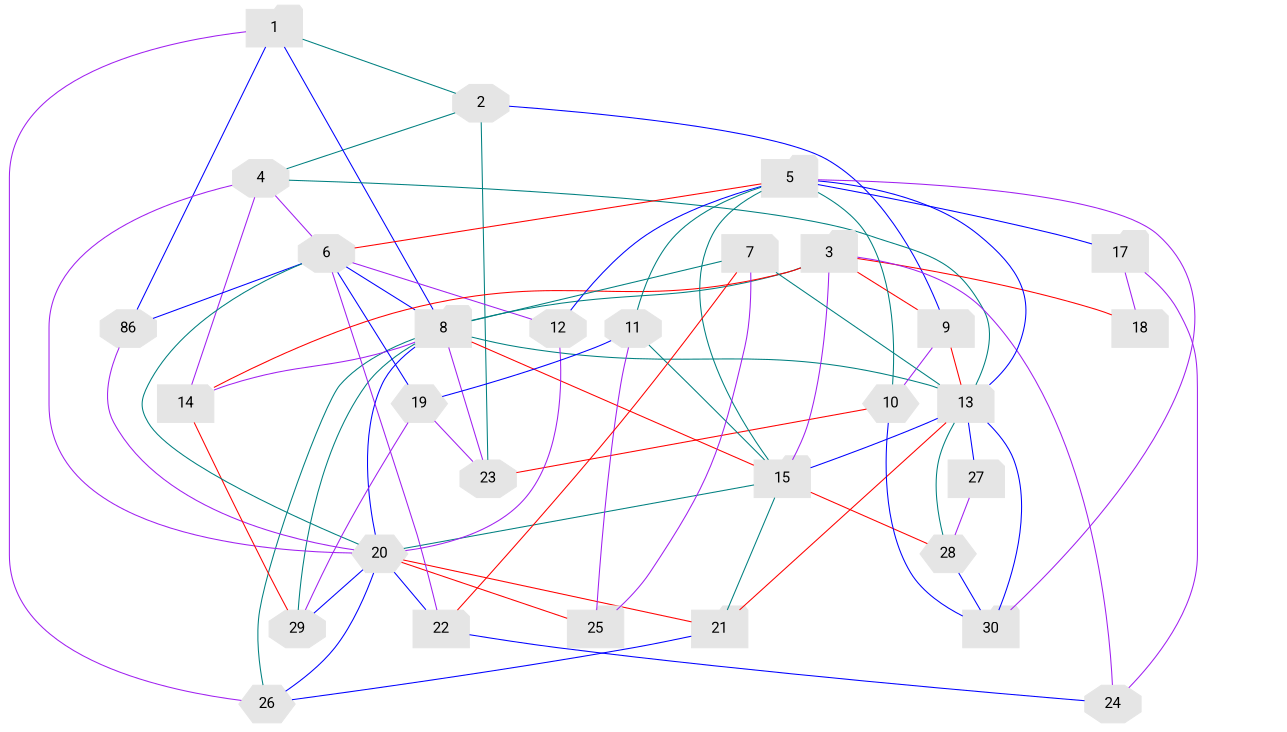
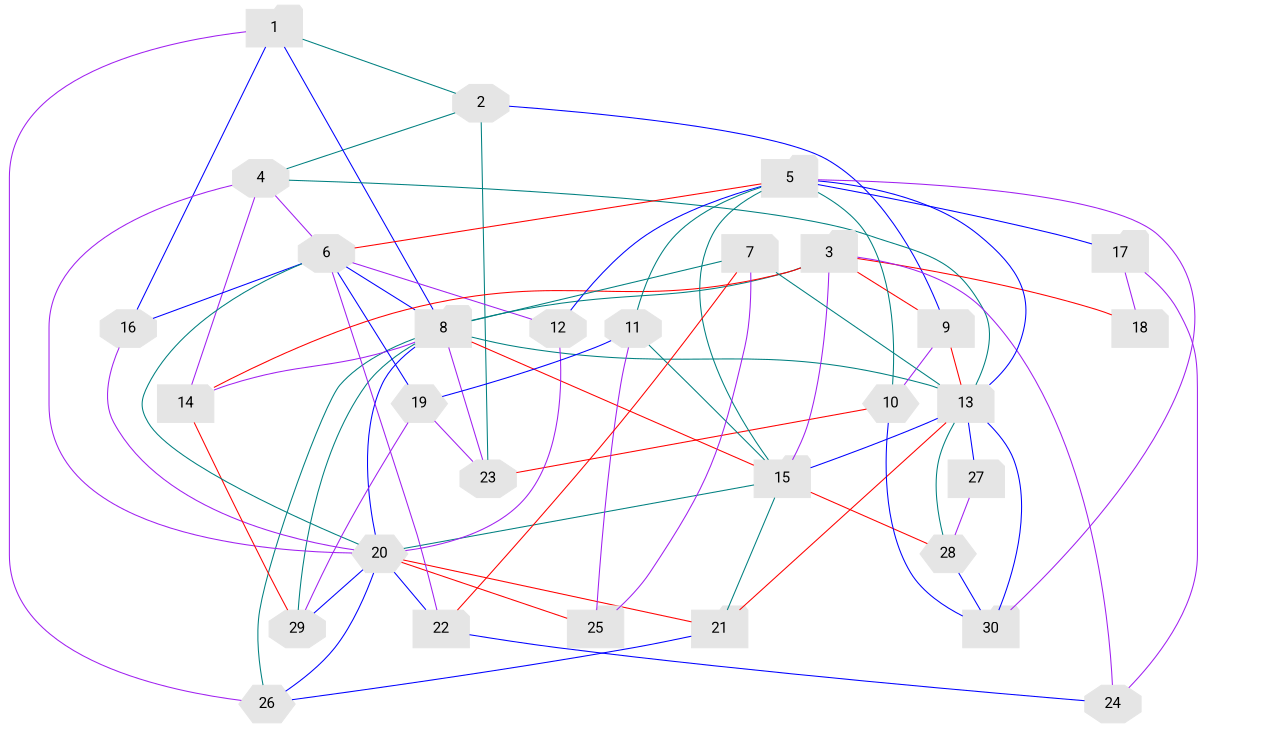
(128, 329) -> (128, 329)
